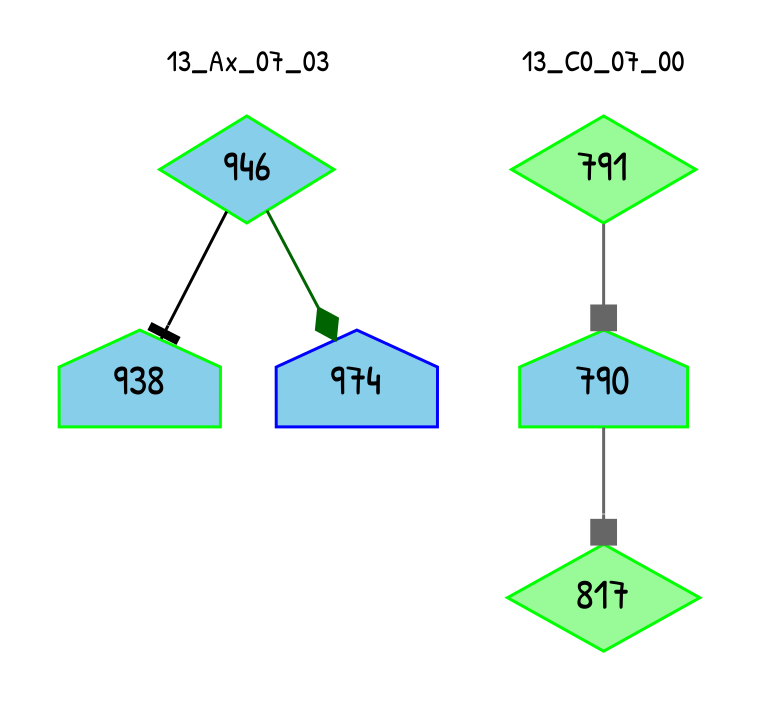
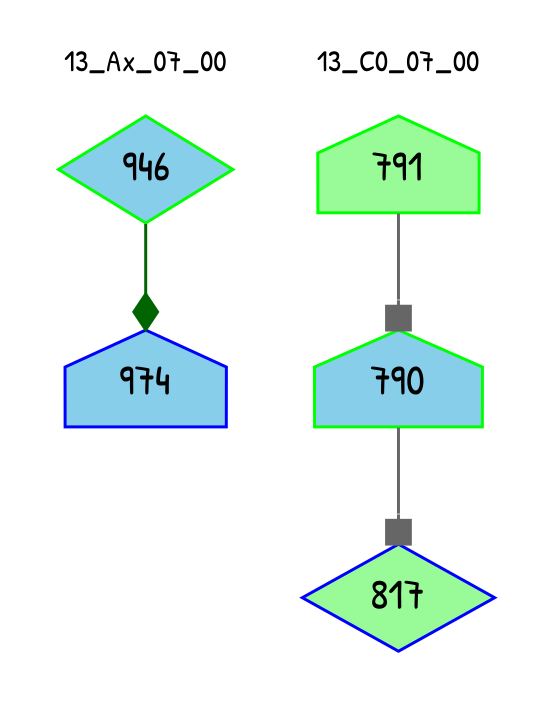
(248, 64) -> (146, 64)
(604, 169) -> (398, 169)
(140, 384) -> none
(604, 598) -> (398, 598)
